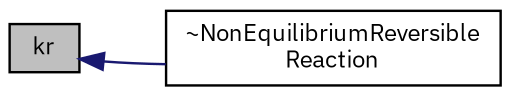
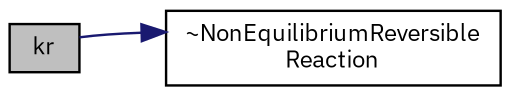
(135, 63) -> (110, 34)
